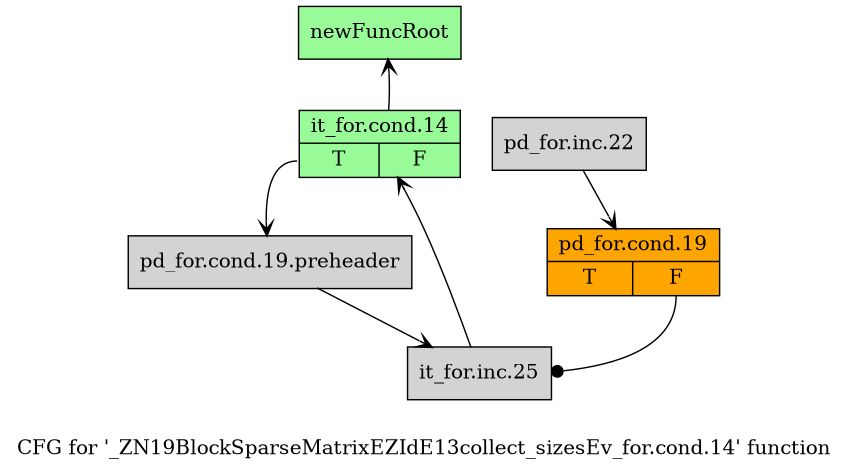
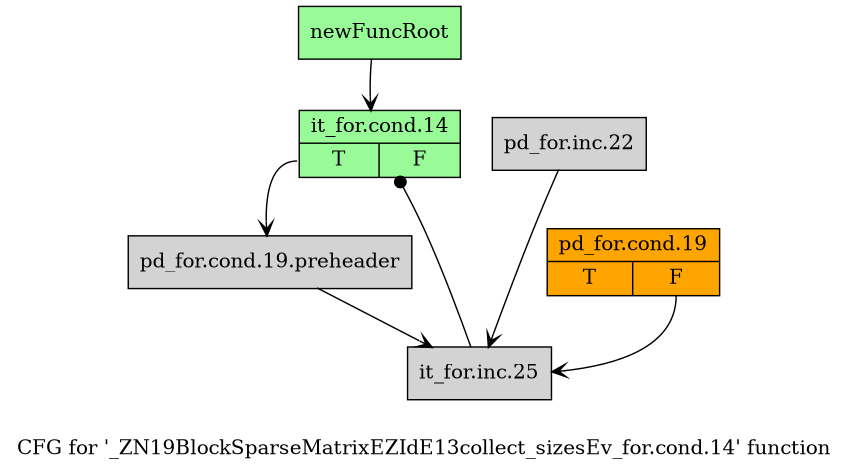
(389, 92) -> (370, 78)
(596, 193) -> (525, 251)
(440, 266) -> (440, 266)
(635, 352) -> (635, 352)
